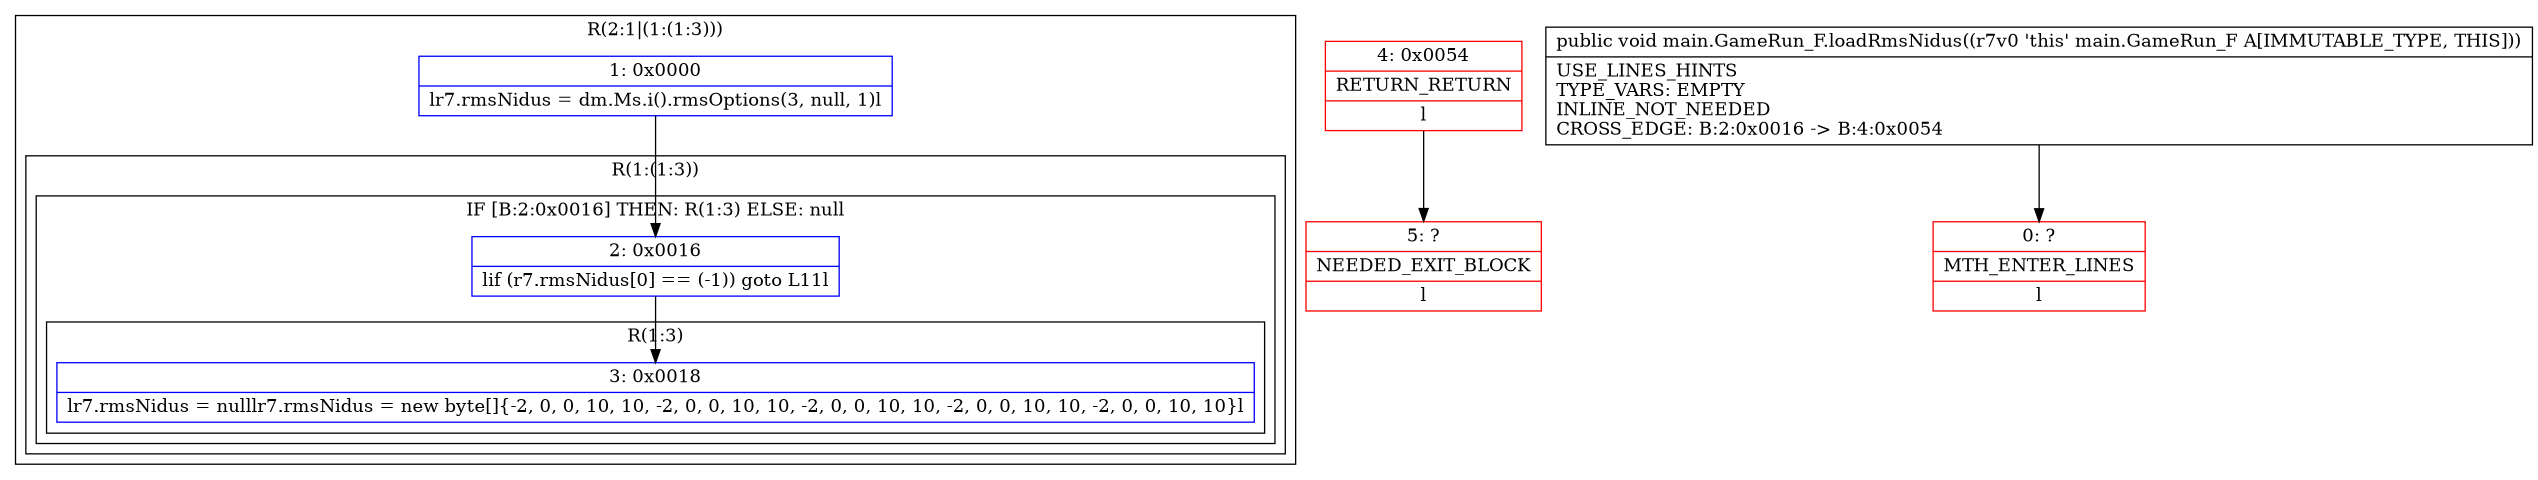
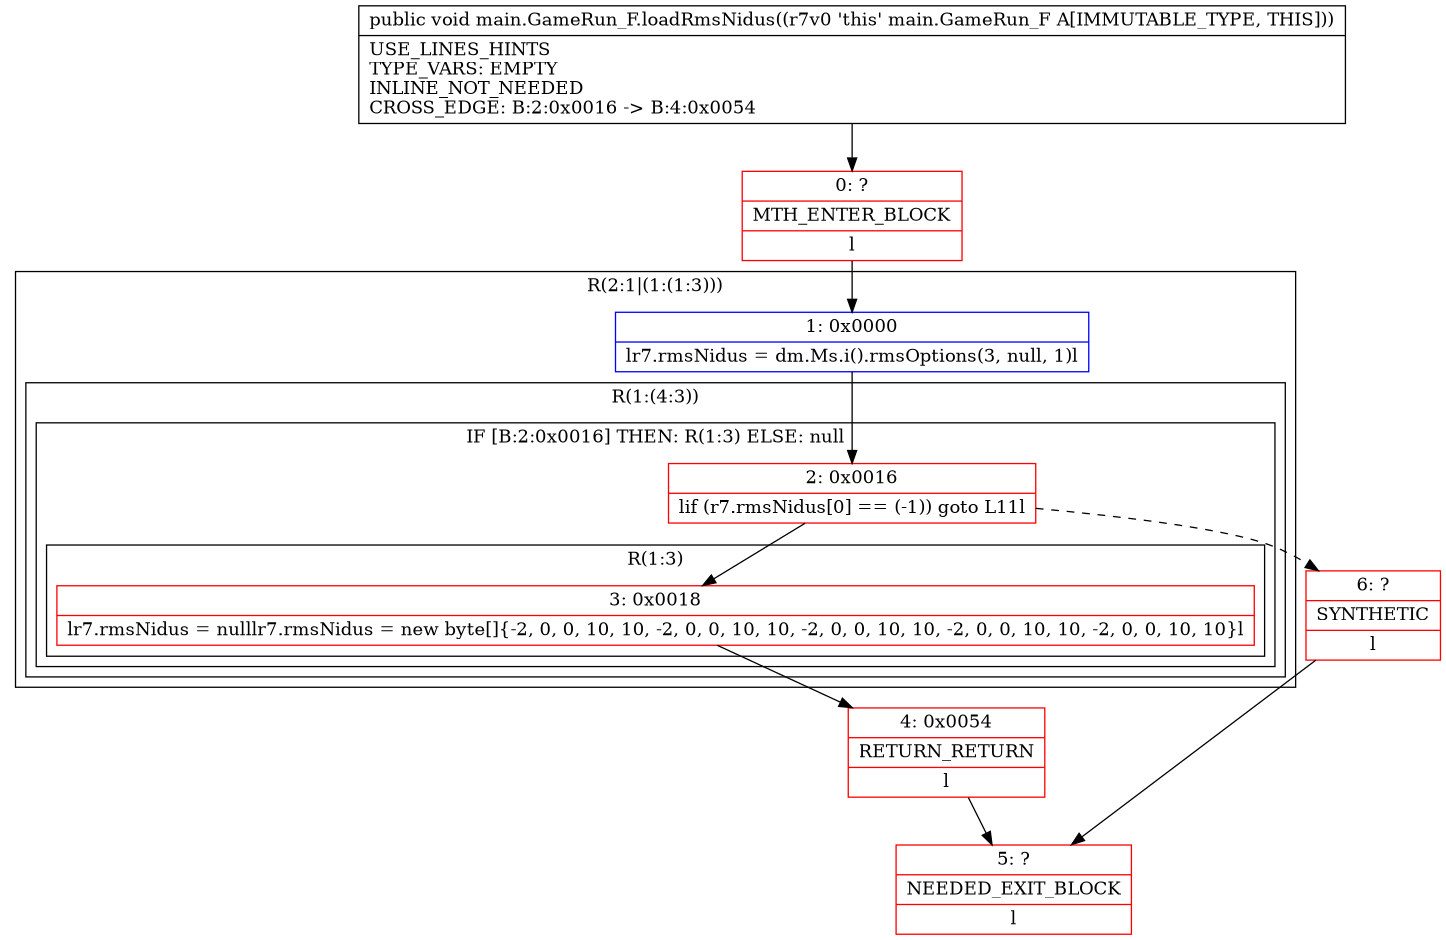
(656, 171) -> (656, 398)
(656, 266) -> (852, 493)
(2039, 266) -> (852, 215)
none -> (852, 280)
(656, 392) -> (656, 615)
none -> (1373, 615)
none -> (779, 674)
